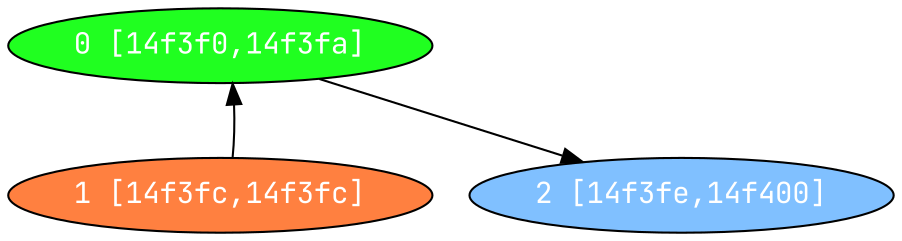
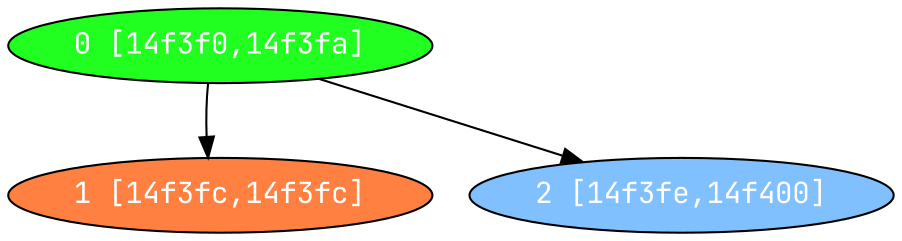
(234, 131) -> (206, 110)
